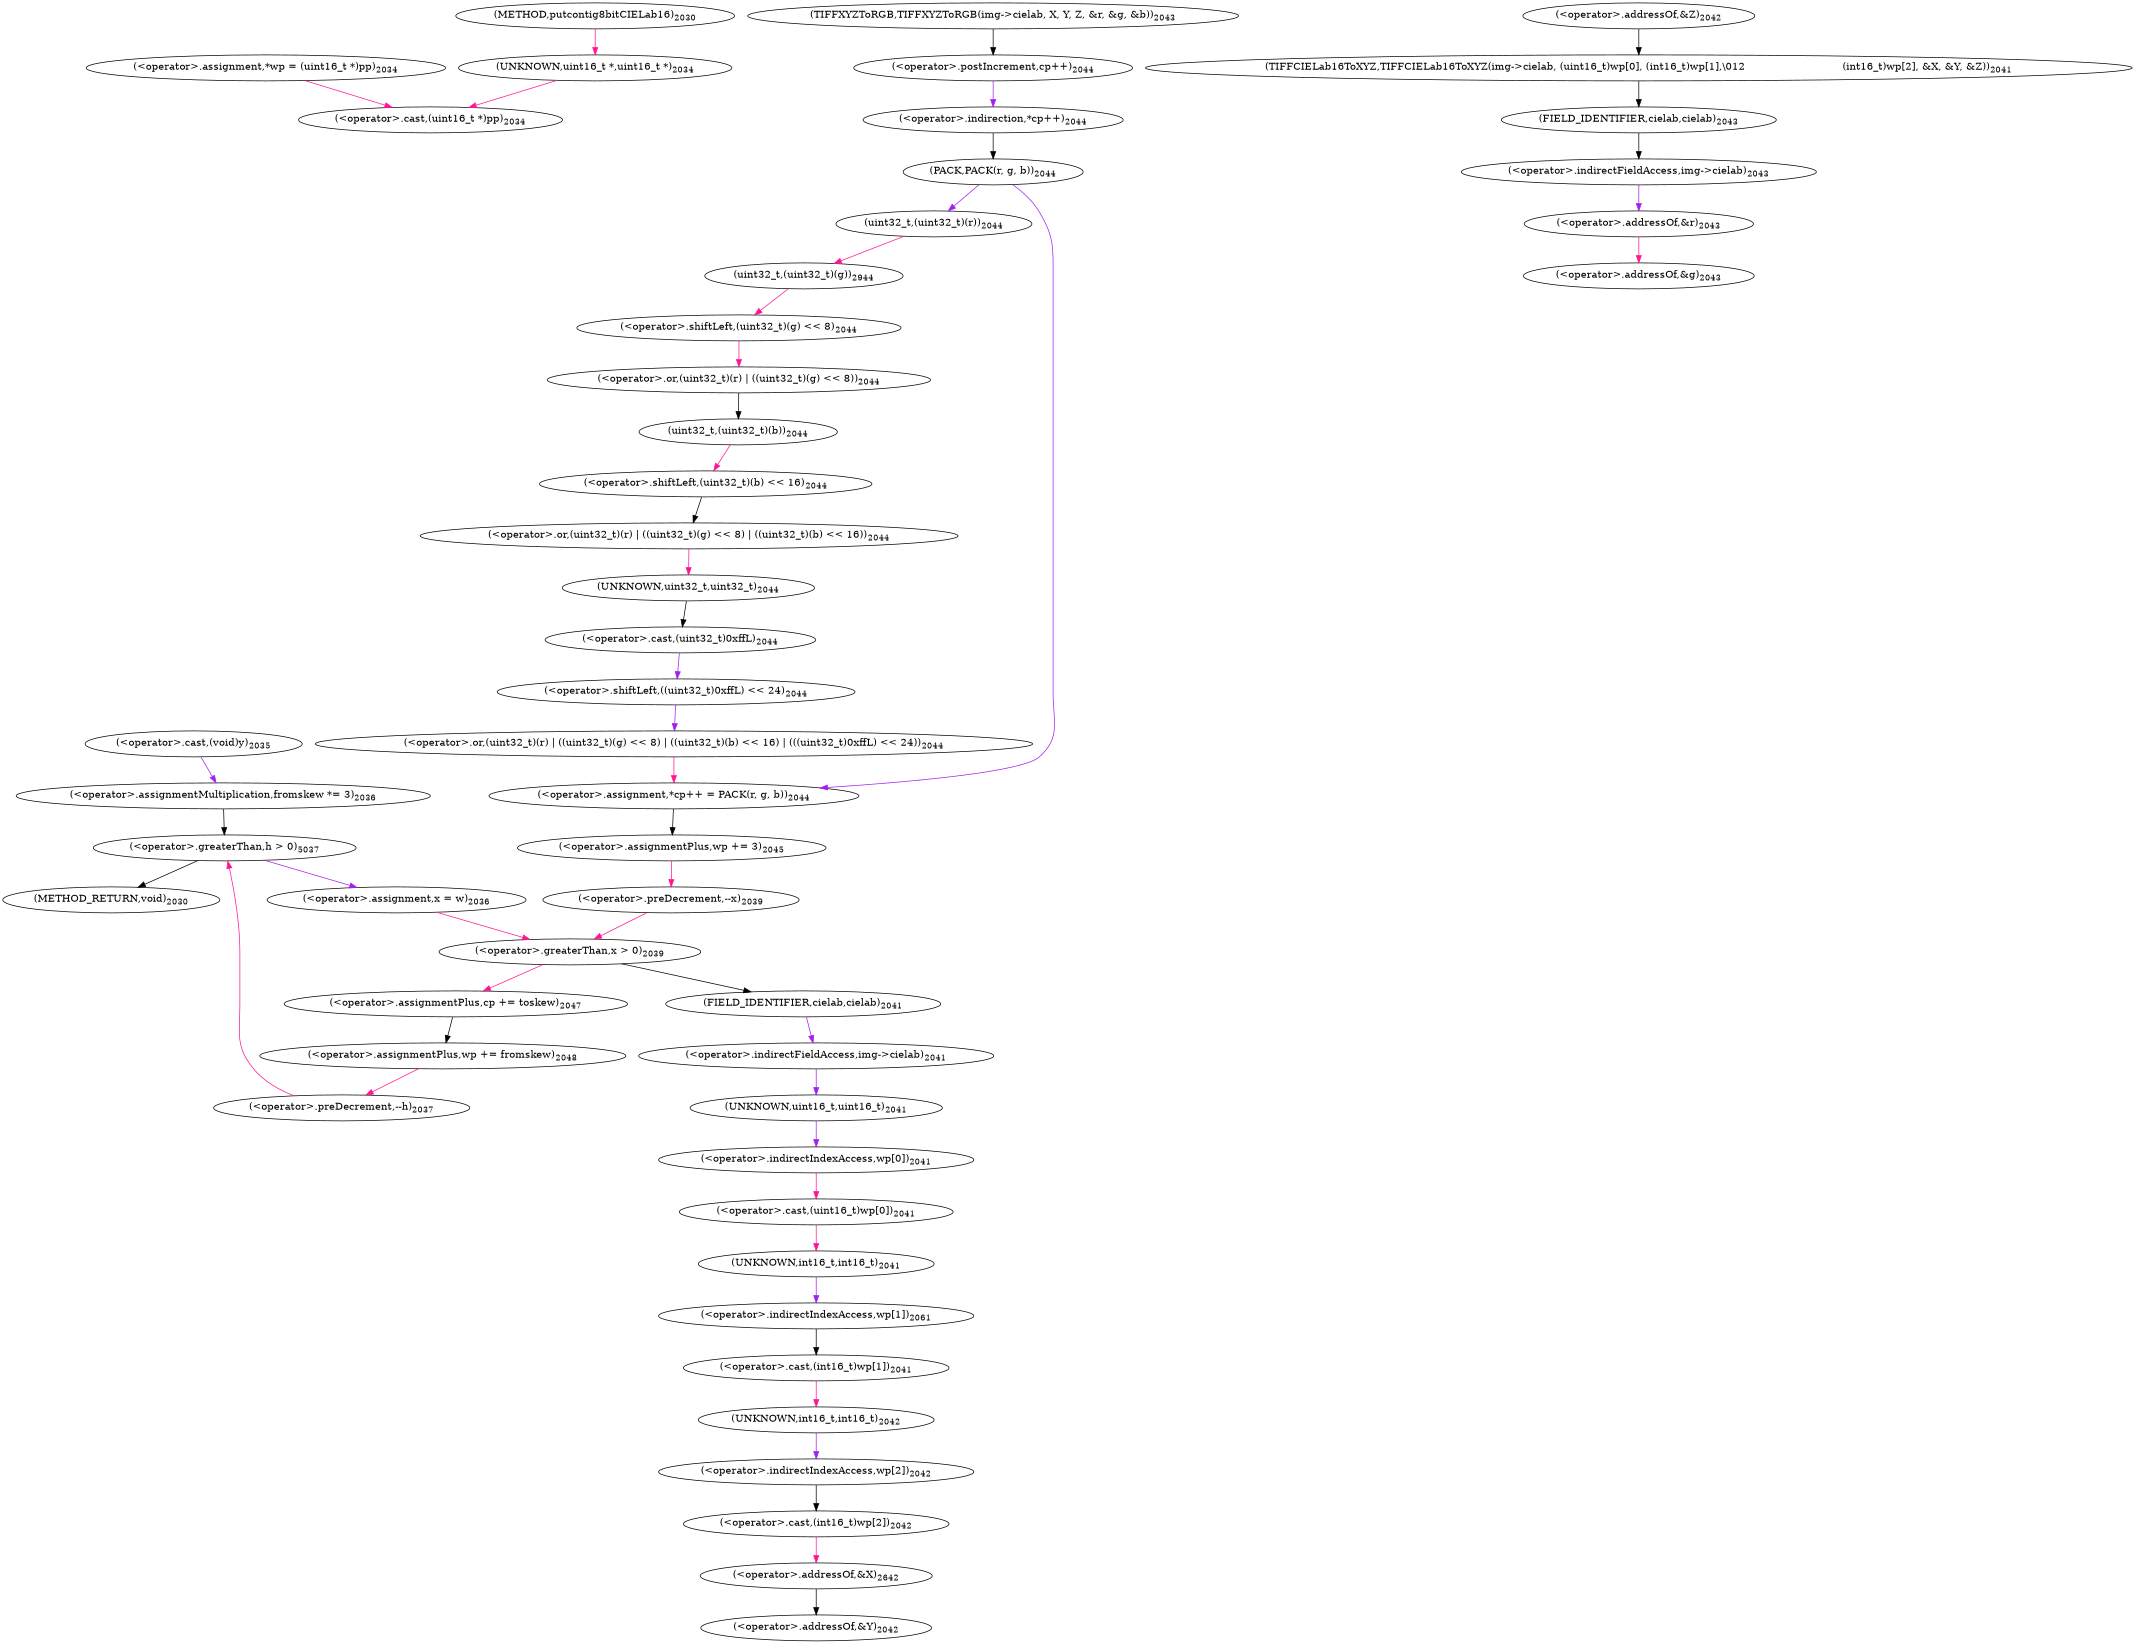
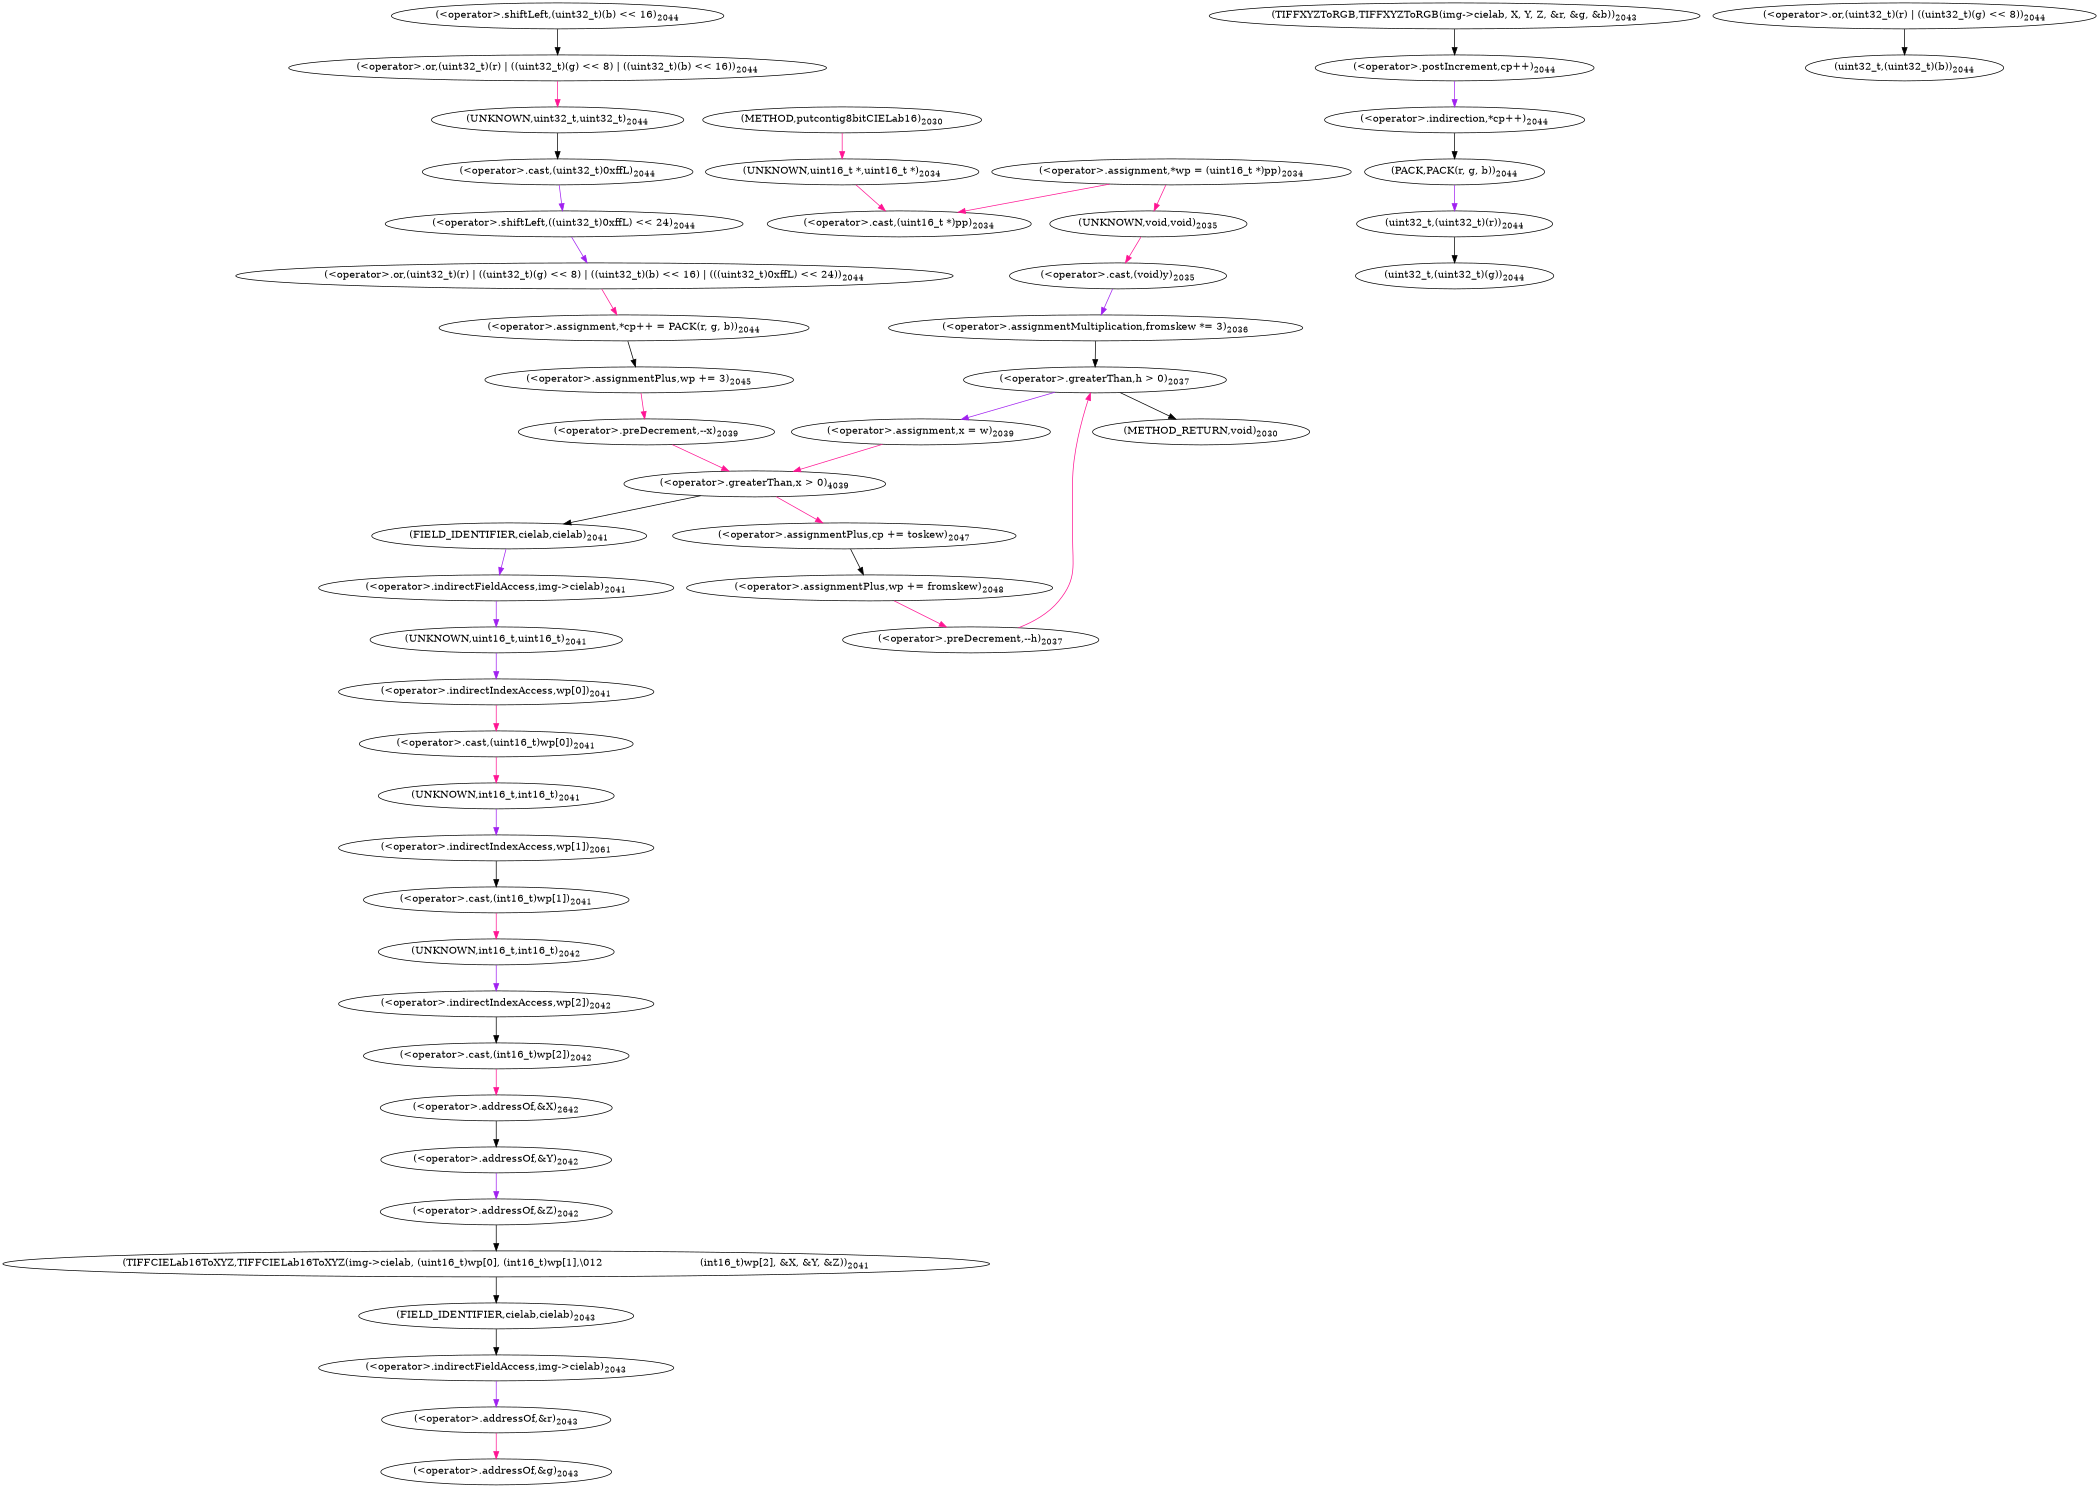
none -> (1148, 224)
(872, 249) -> (1455, 246)
(863, 275) -> (1514, 275)
(739, 328) -> none
(724, 455) -> none
(1053, 574) -> none
(309, 847) -> (1179, 379)
(479, 899) -> (1004, 431)
(654, 951) -> (839, 483)
none -> (496, 1182)
